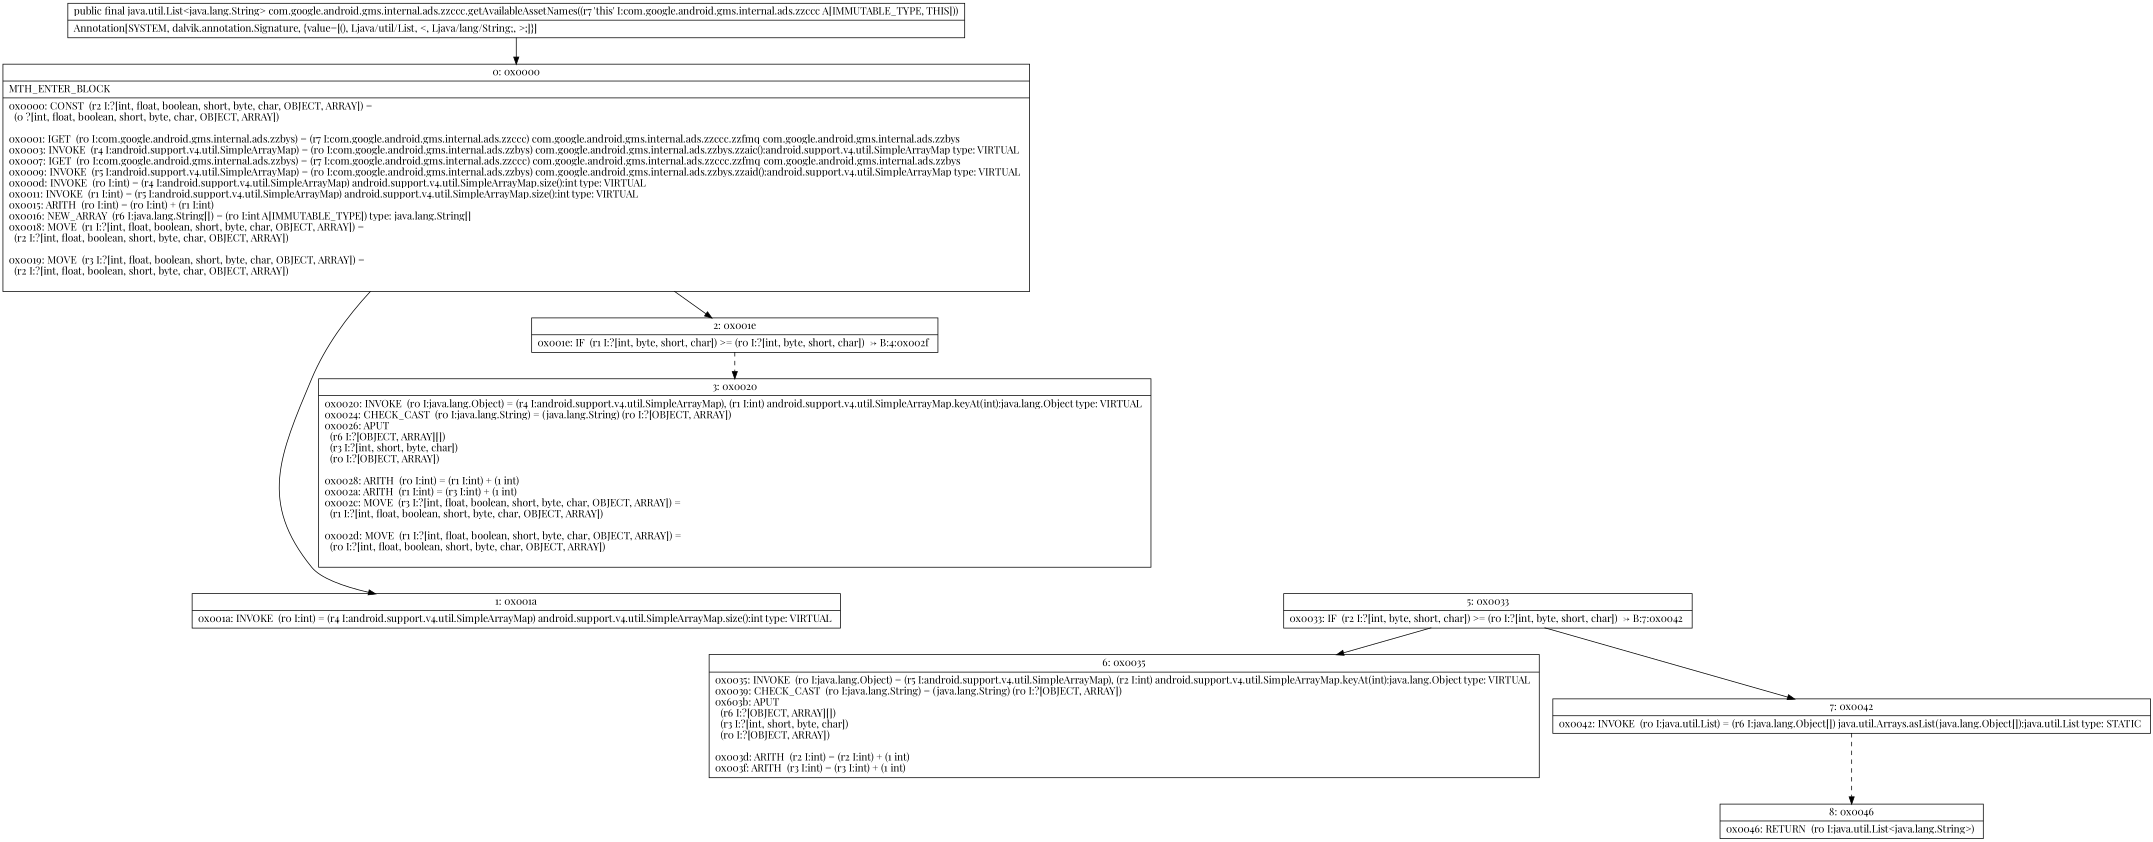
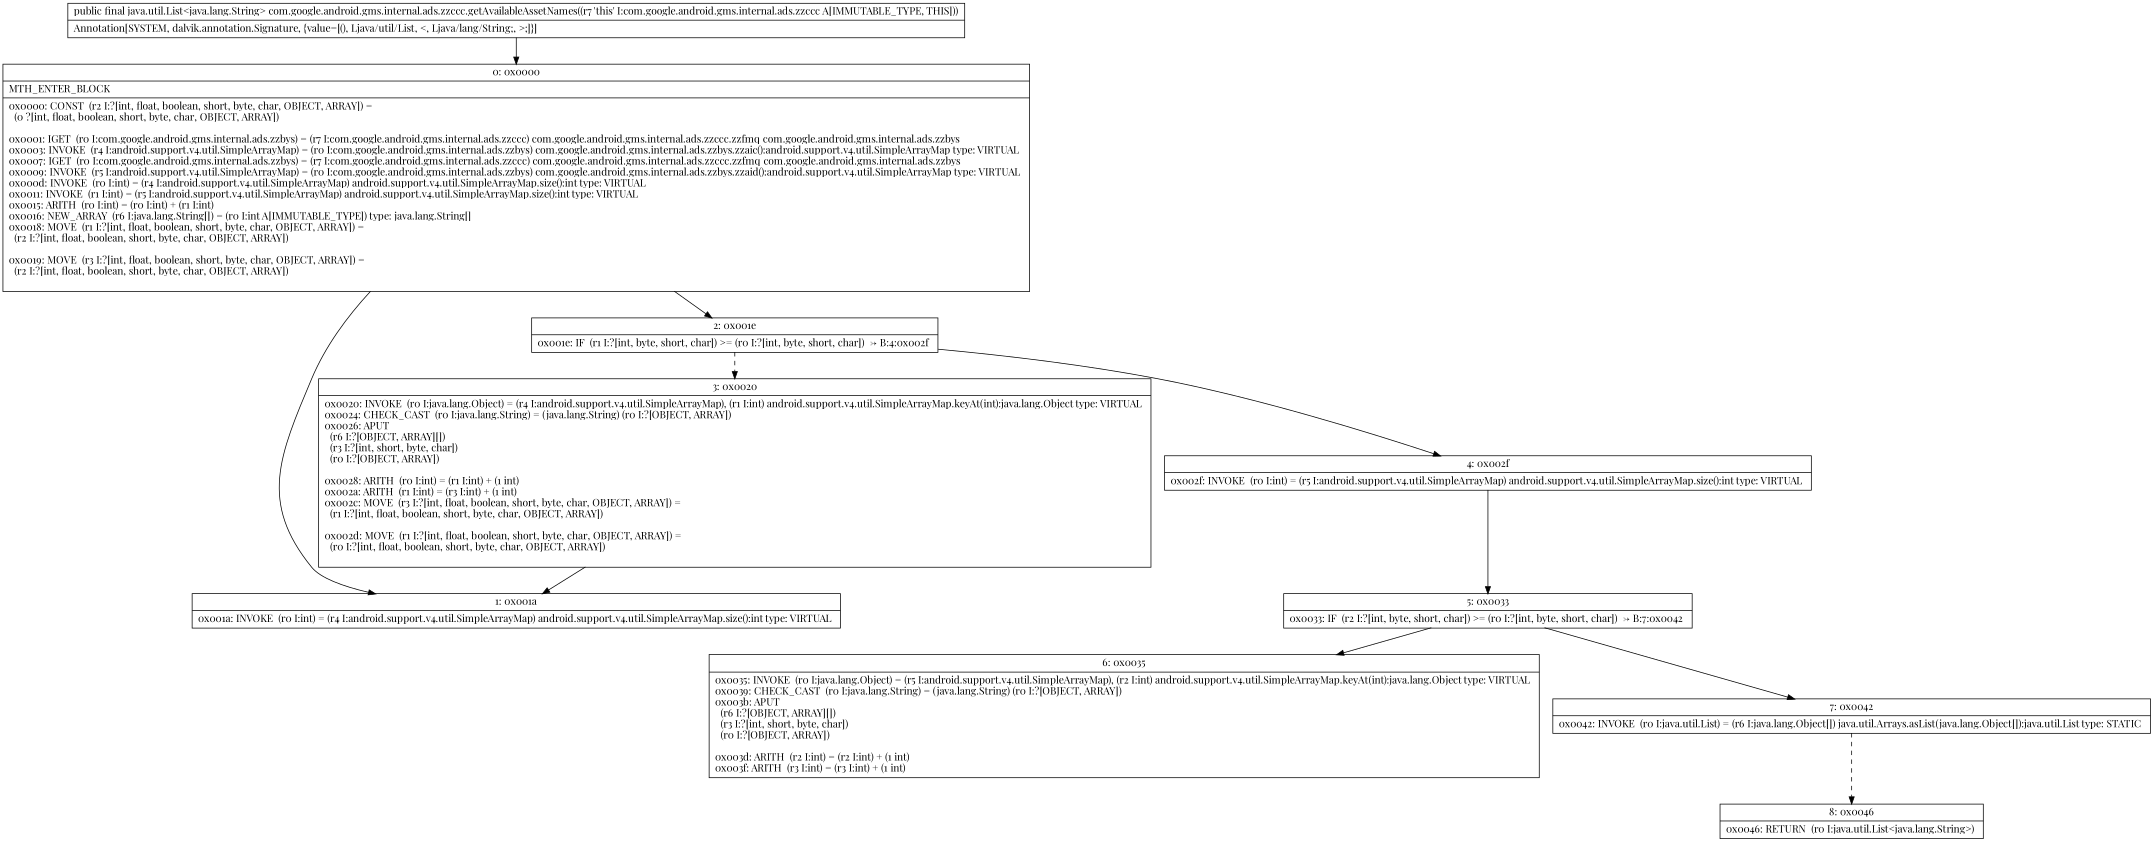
none -> (1488, 473)
none -> (567, 578)
(750, 703) -> (750, 703)
